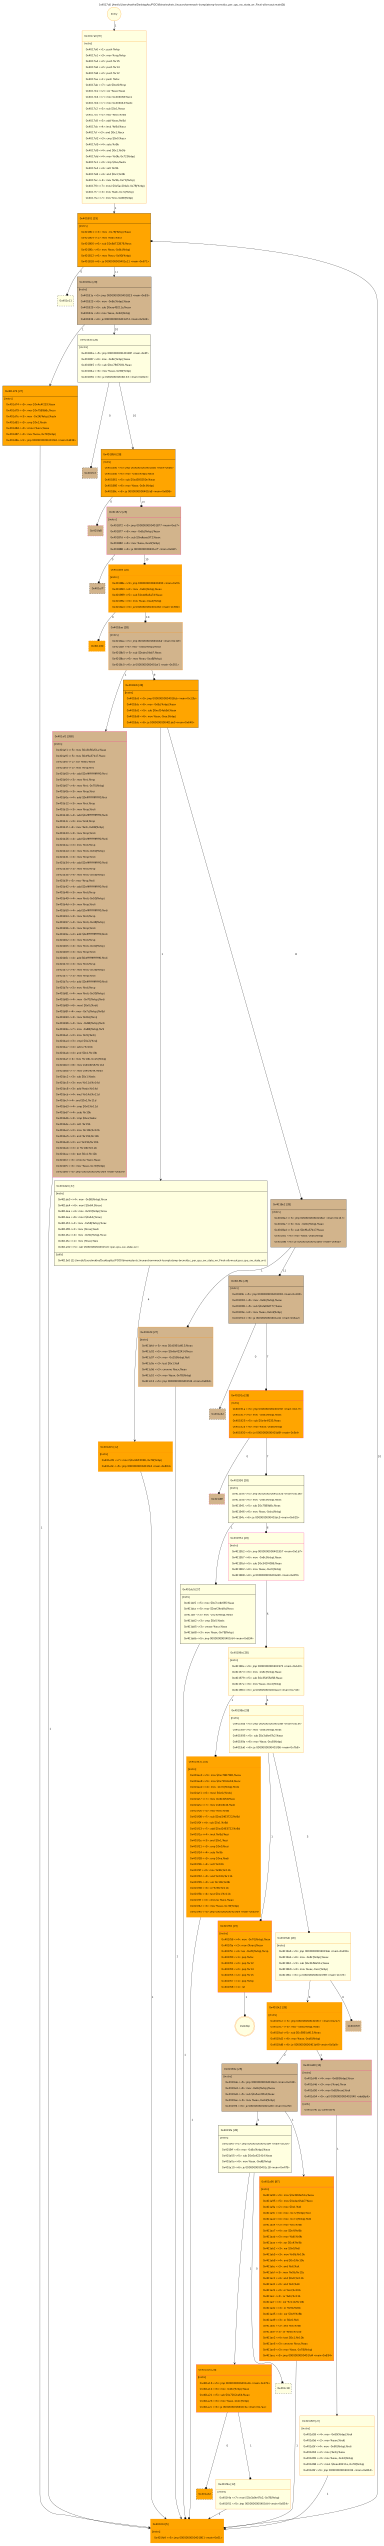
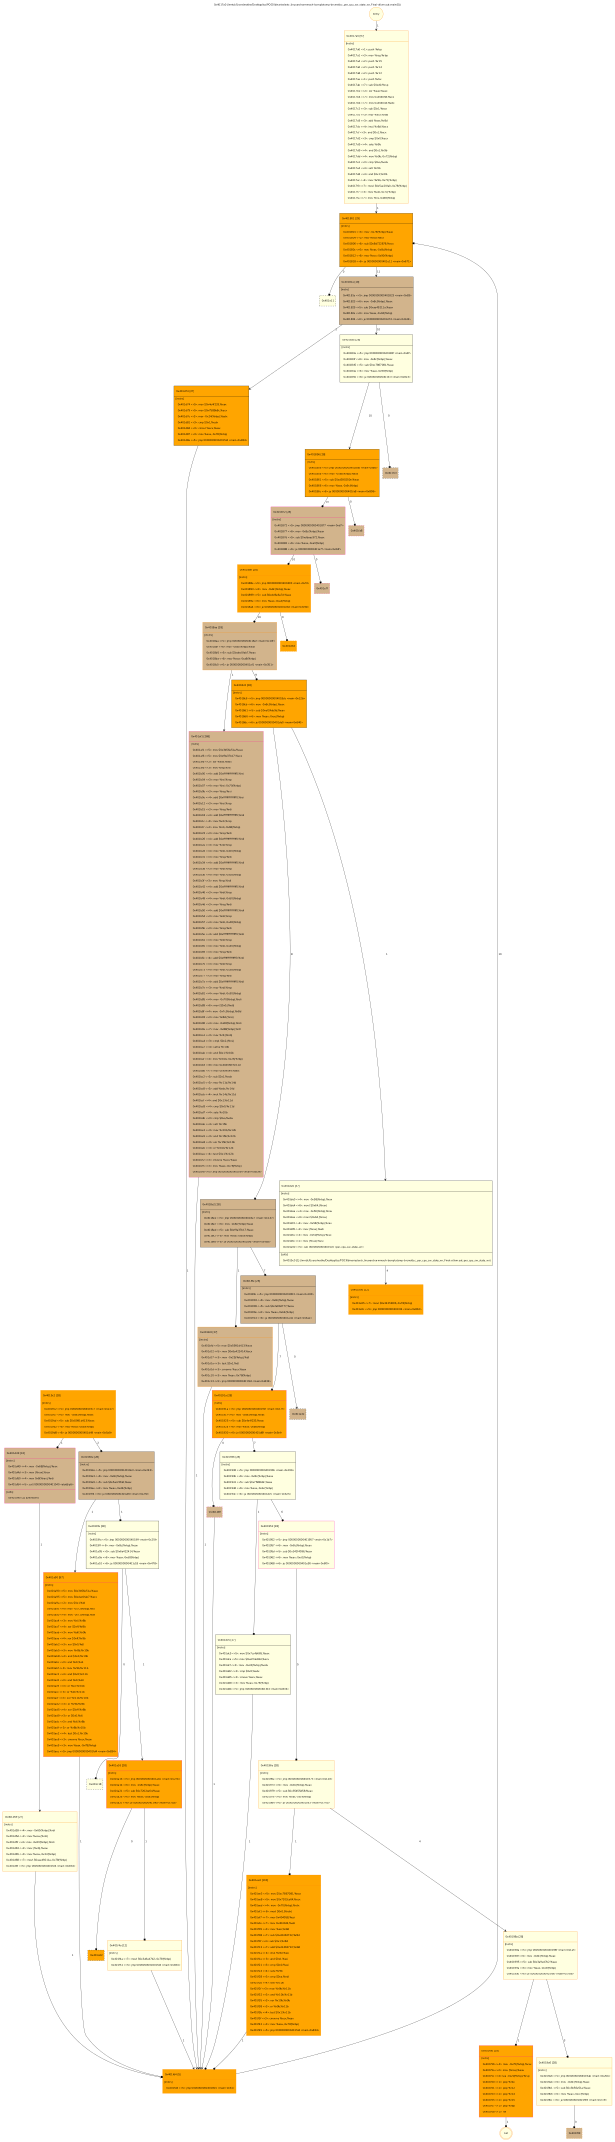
(97, 588) -> (322, 588)
(284, 1271) -> (264, 1271)
(309, 1990) -> none
(151, 1996) -> (213, 1793)
(245, 2026) -> (506, 2133)
